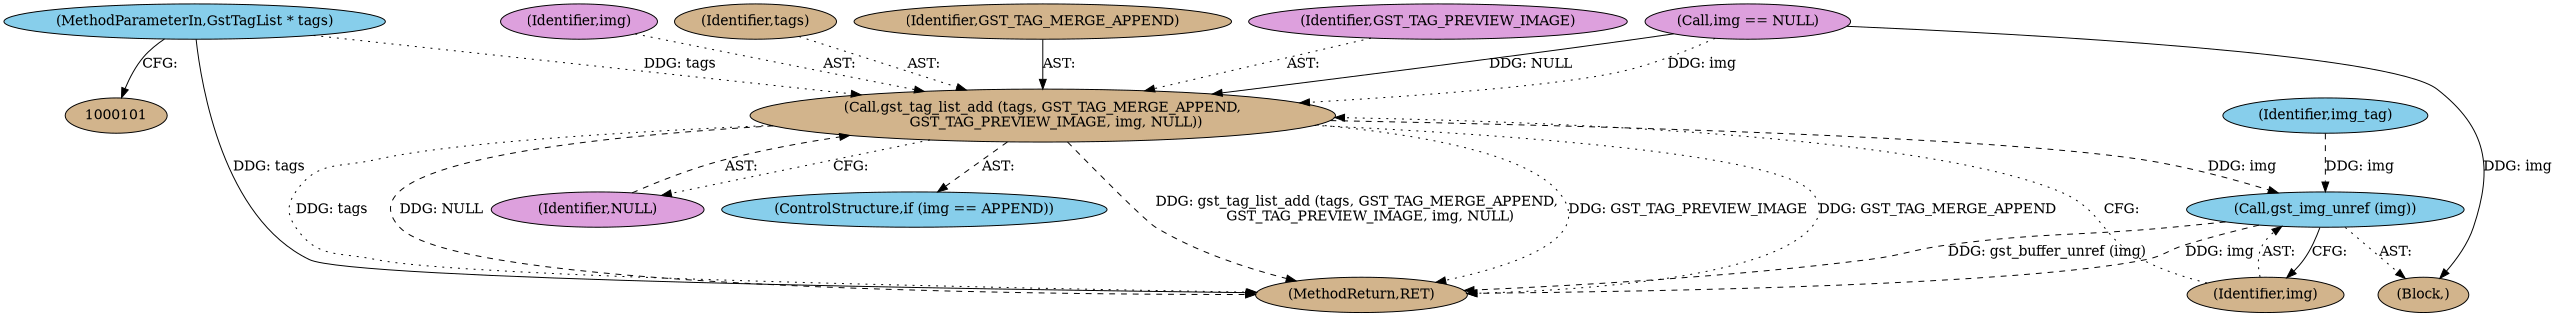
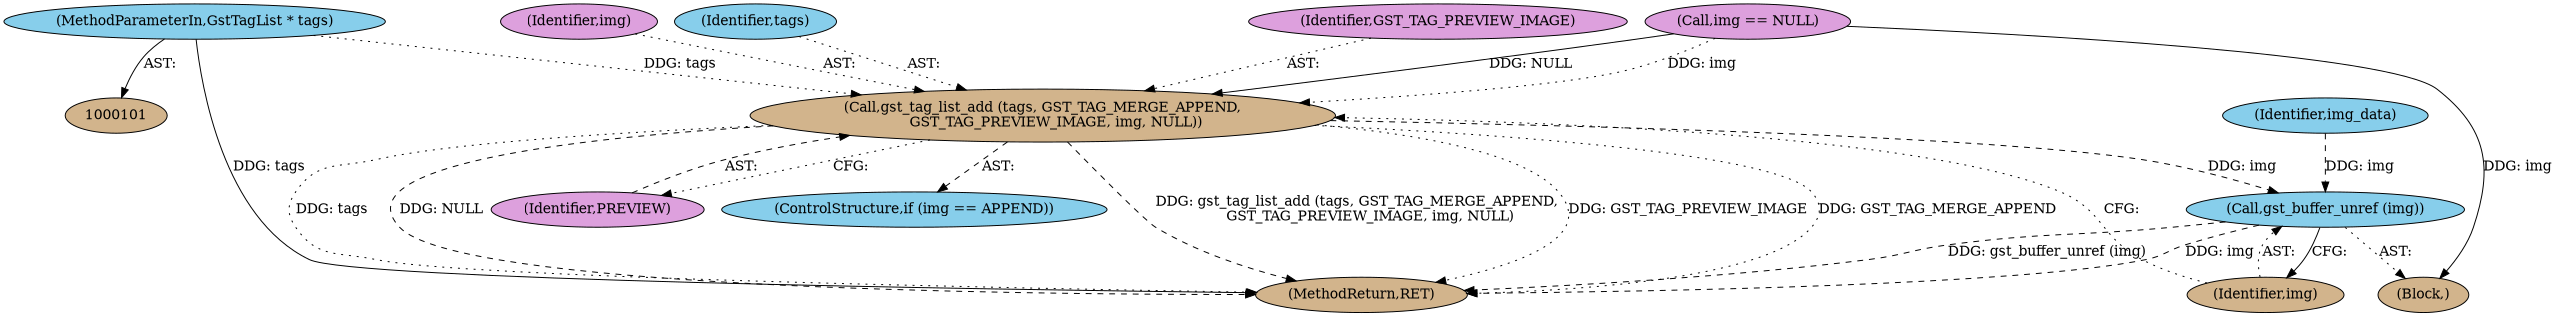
(756, 22) -> (756, 22)
(1043, 22) -> none
(162, 64) -> (162, 64)
(2325, 116) -> (2325, 116)
(598, 210) -> (598, 210)
(2325, 210) -> (2325, 210)
